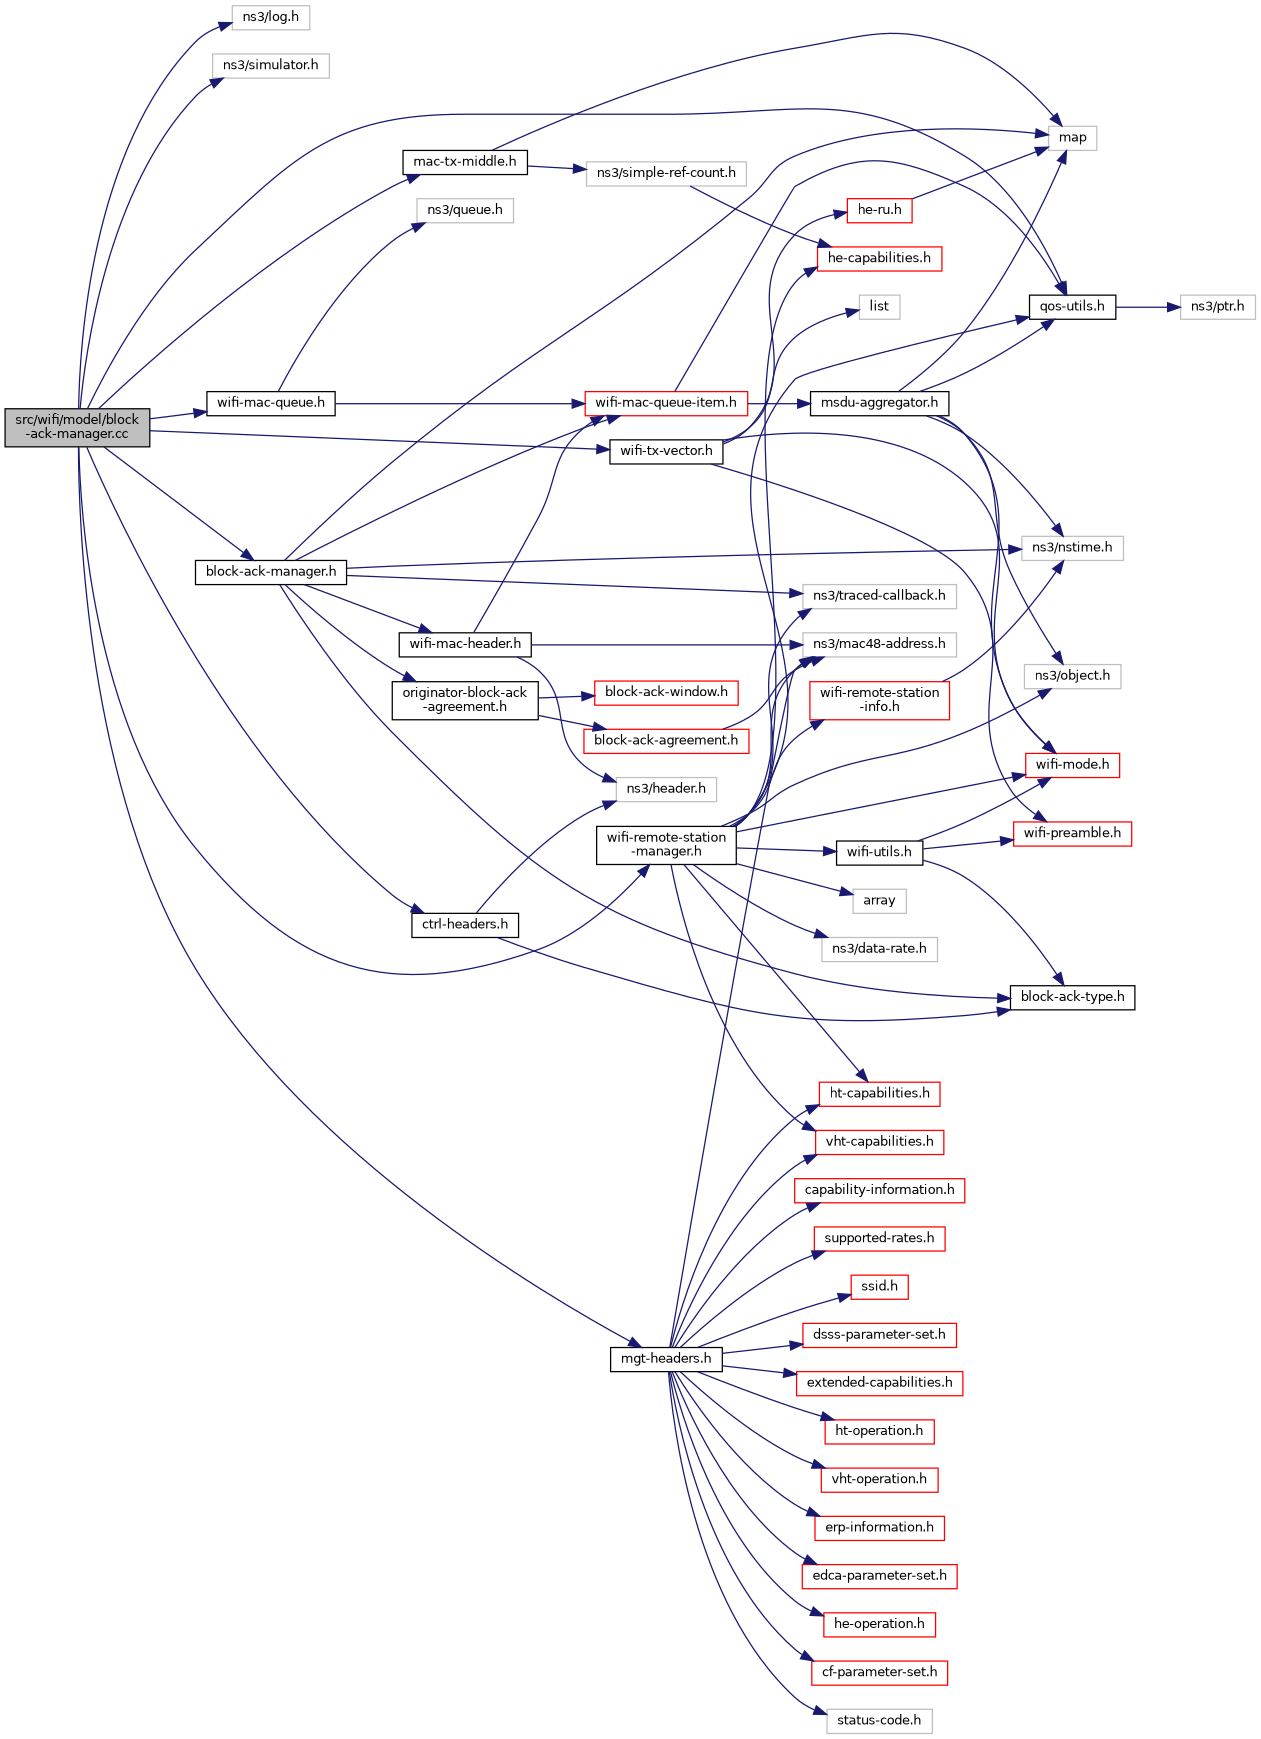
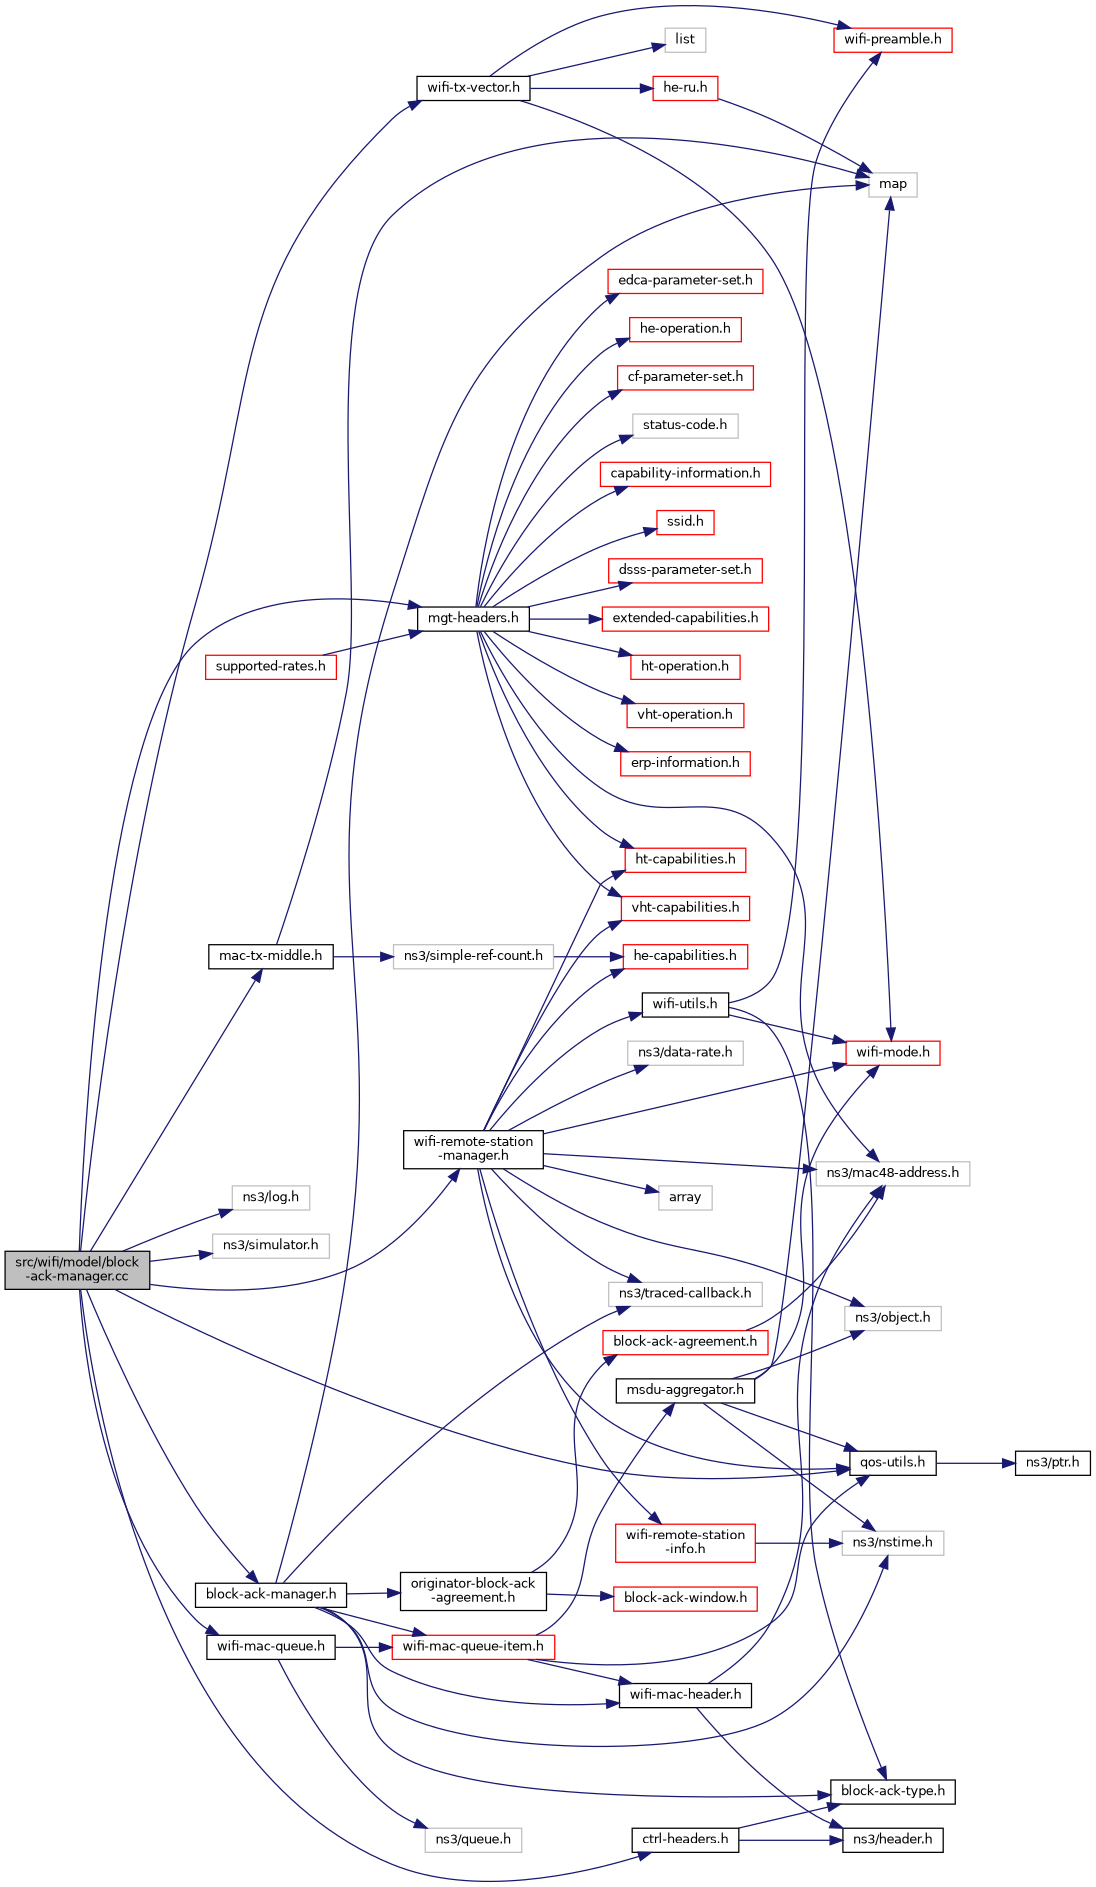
(1218, 307) -> (1053, 1463)
(534, 526) -> (580, 1672)
(666, 790) -> (893, 1840)
(743, 1296) -> (366, 645)
